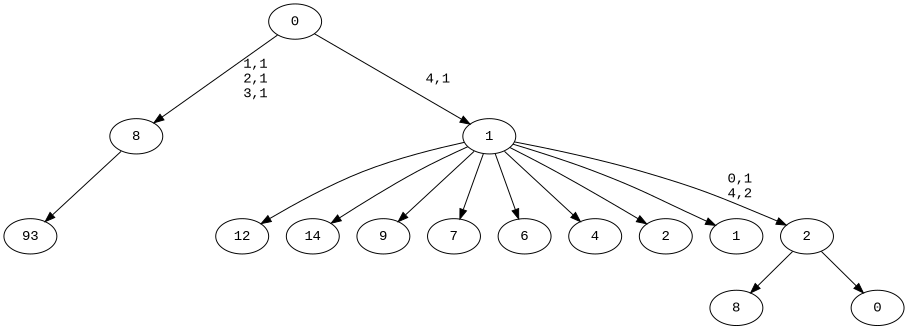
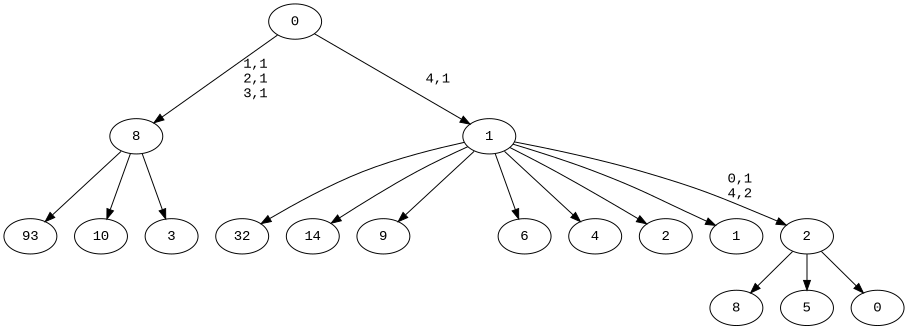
none -> (101, 236)
none -> (172, 236)
(242, 236) -> (242, 236)
(454, 236) -> none
none -> (807, 308)
